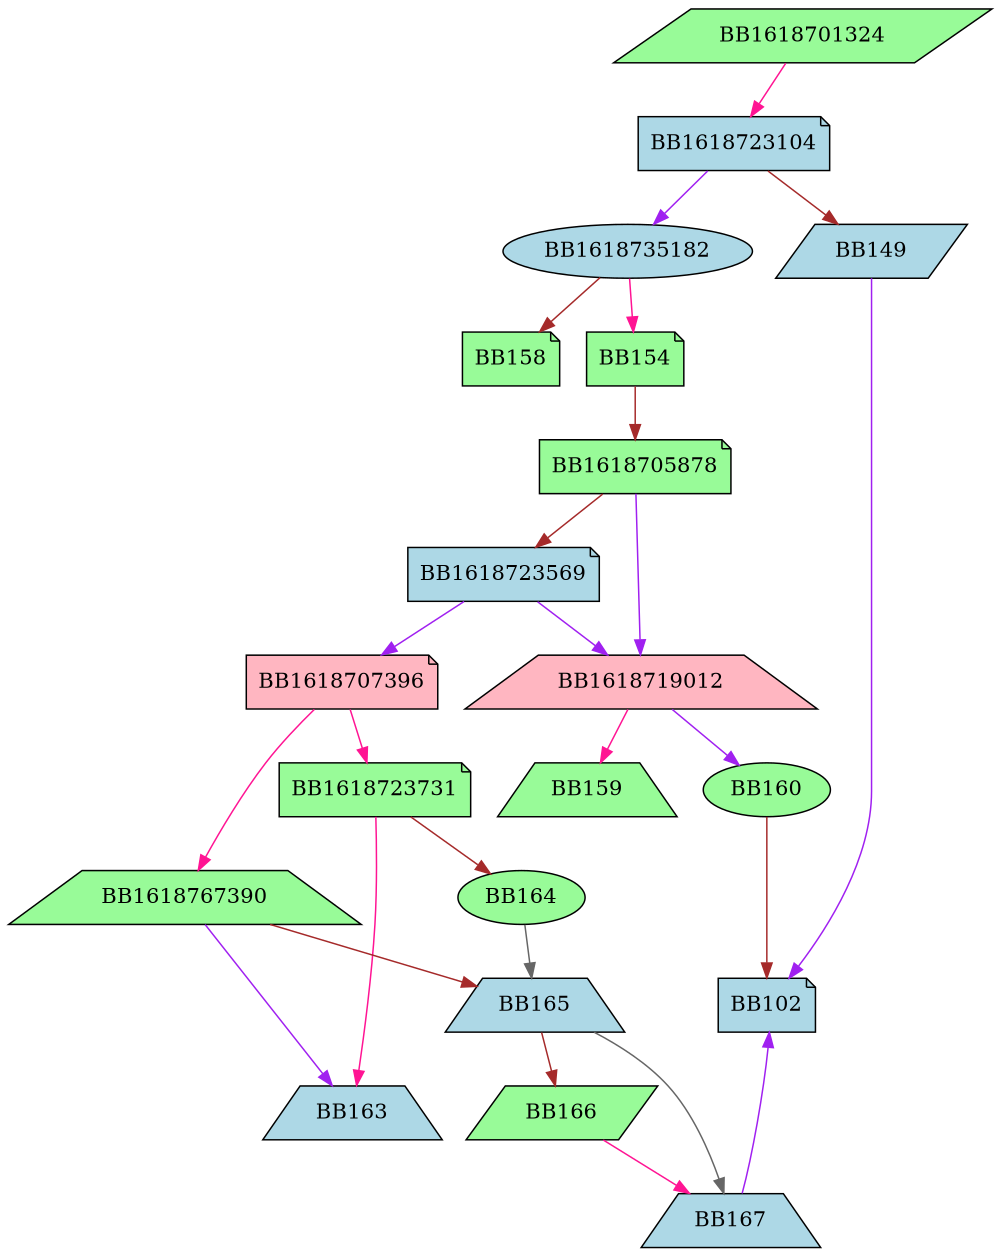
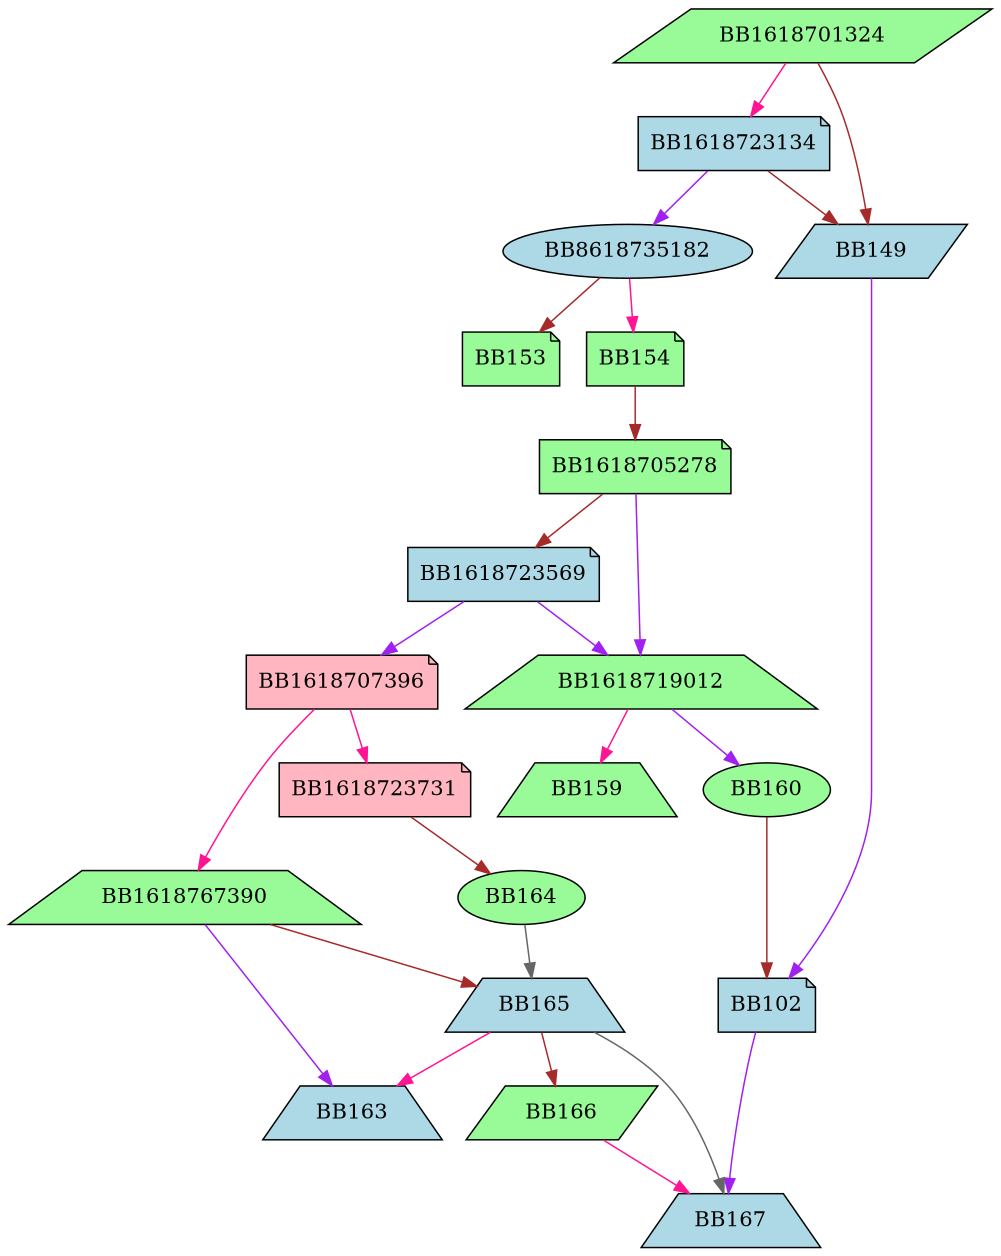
none -> (849, 134)
(734, 144) -> (734, 144)
(628, 251) -> (628, 251)
(511, 359) -> (511, 359)
(635, 467) -> (635, 467)
(641, 682) -> (641, 682)
(375, 790) -> (375, 790)
(374, 944) -> (450, 1055)
(758, 1121) -> (740, 1105)
